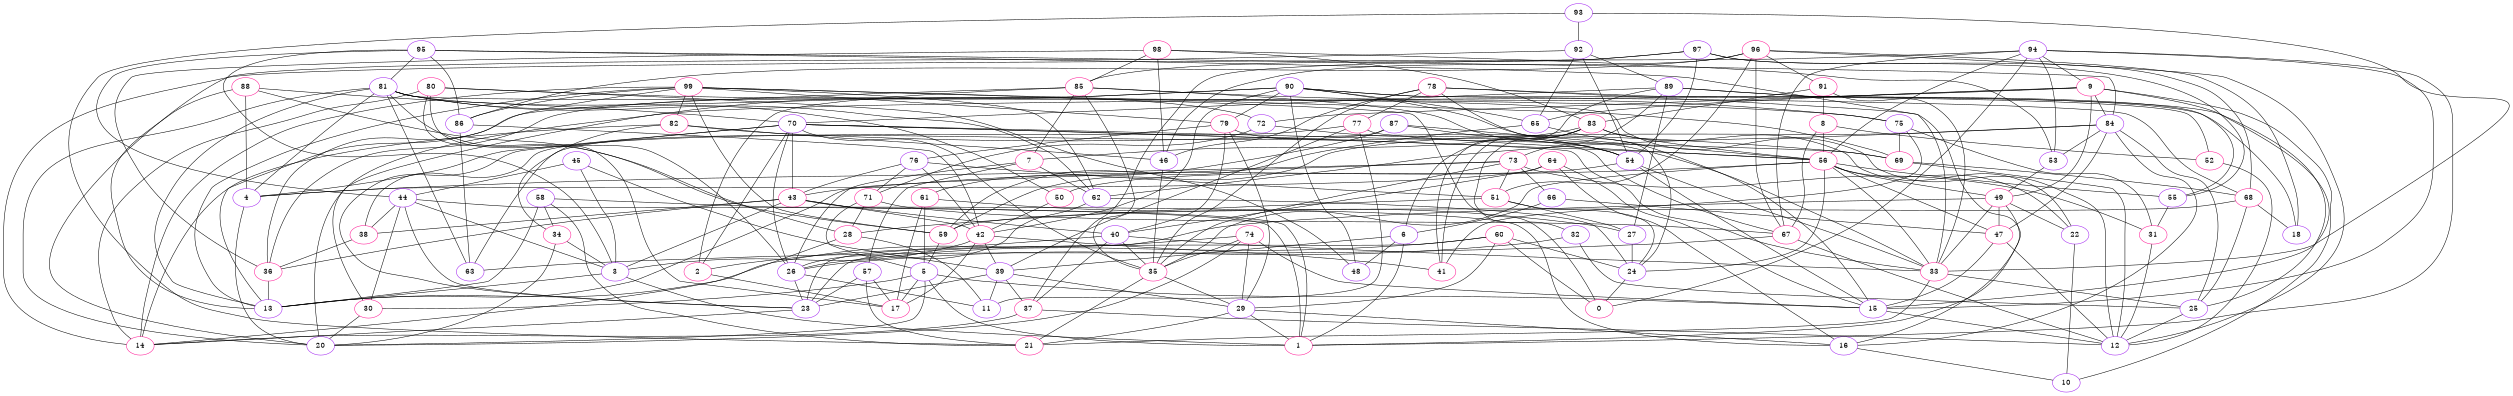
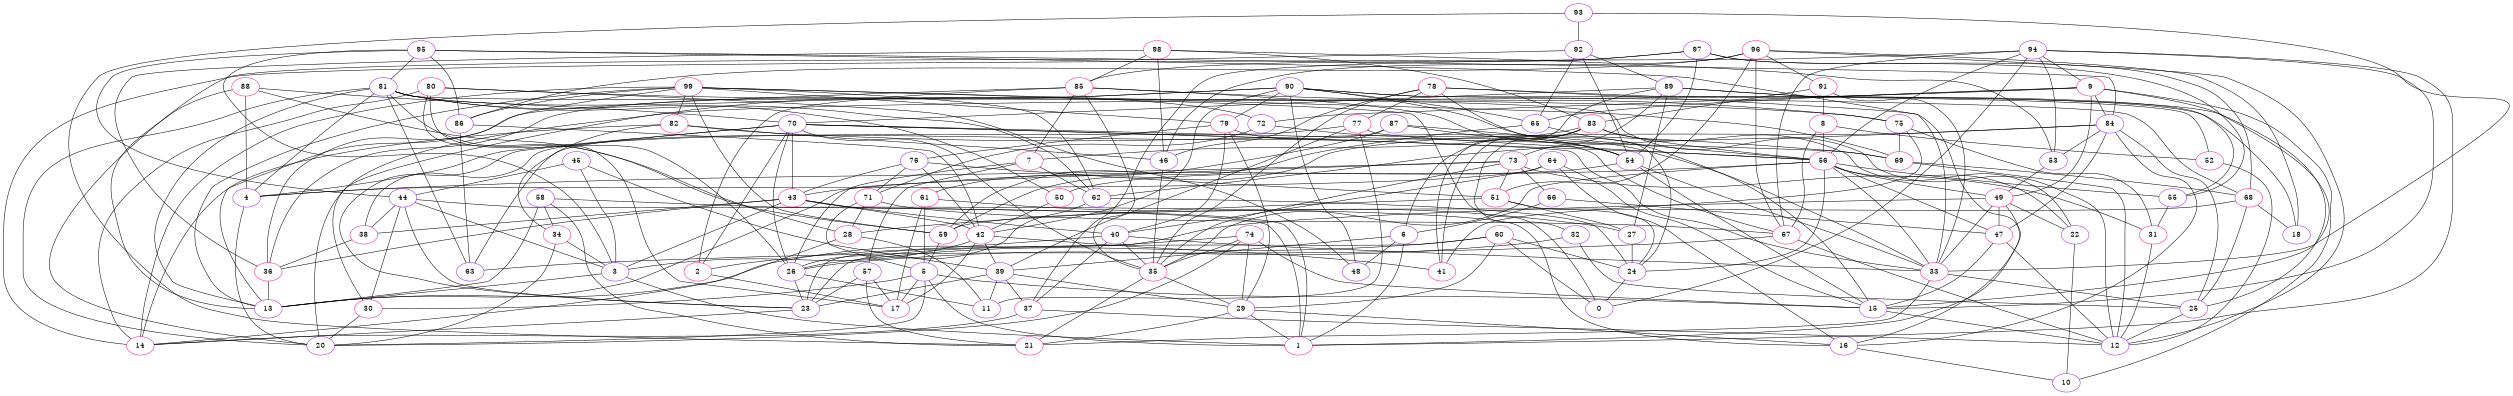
(1552, 161) -> (1552, 161)
(1599, 309) -> (1599, 309)
